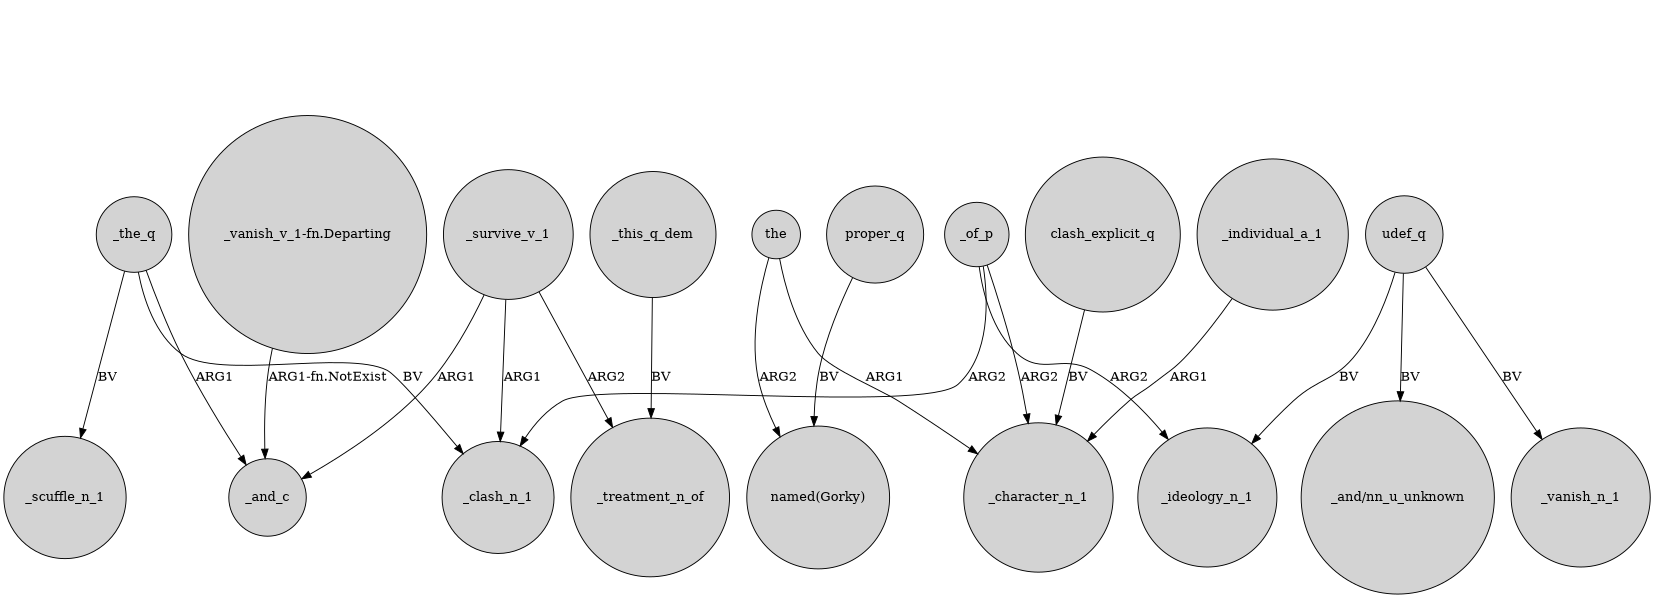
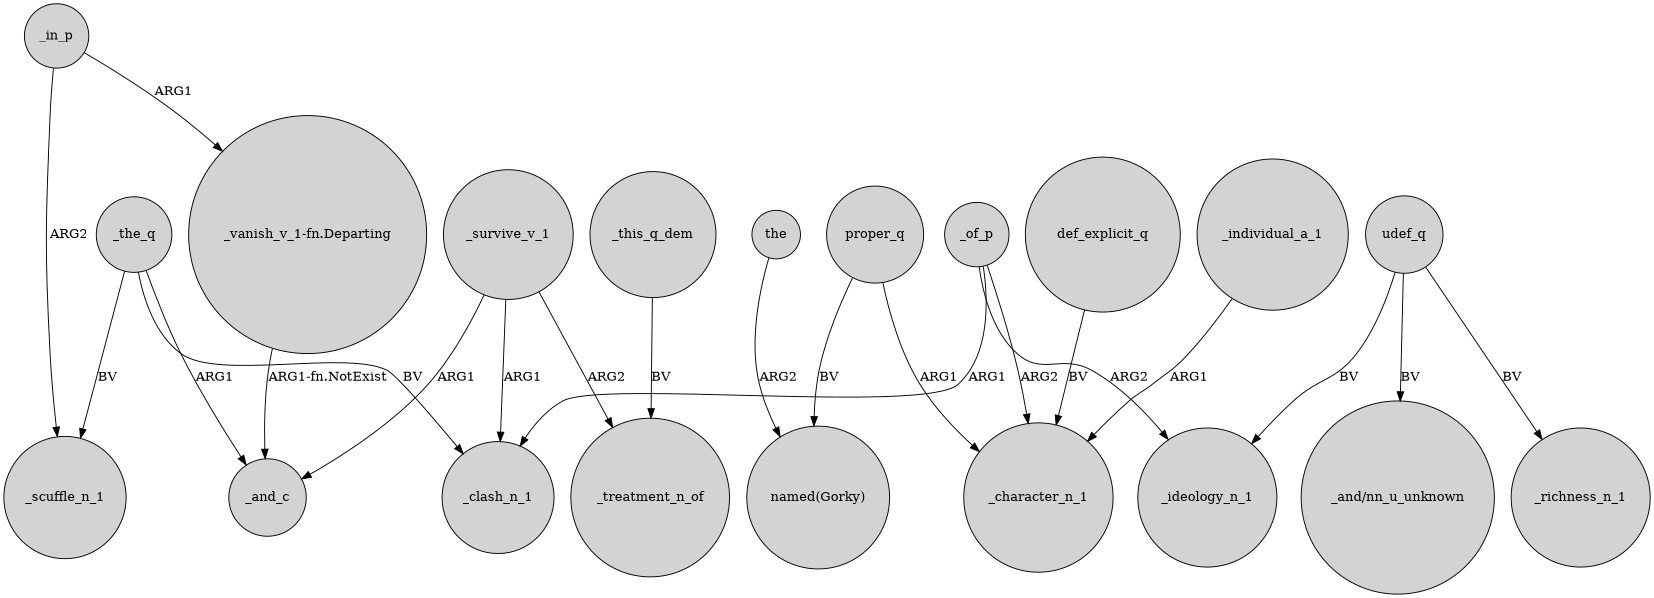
none -> (57, 36)
(1103, 235) -> (1103, 235)
(849, 375) -> (913, 372)
(988, 377) -> (988, 377)
(1581, 497) -> (1581, 498)
